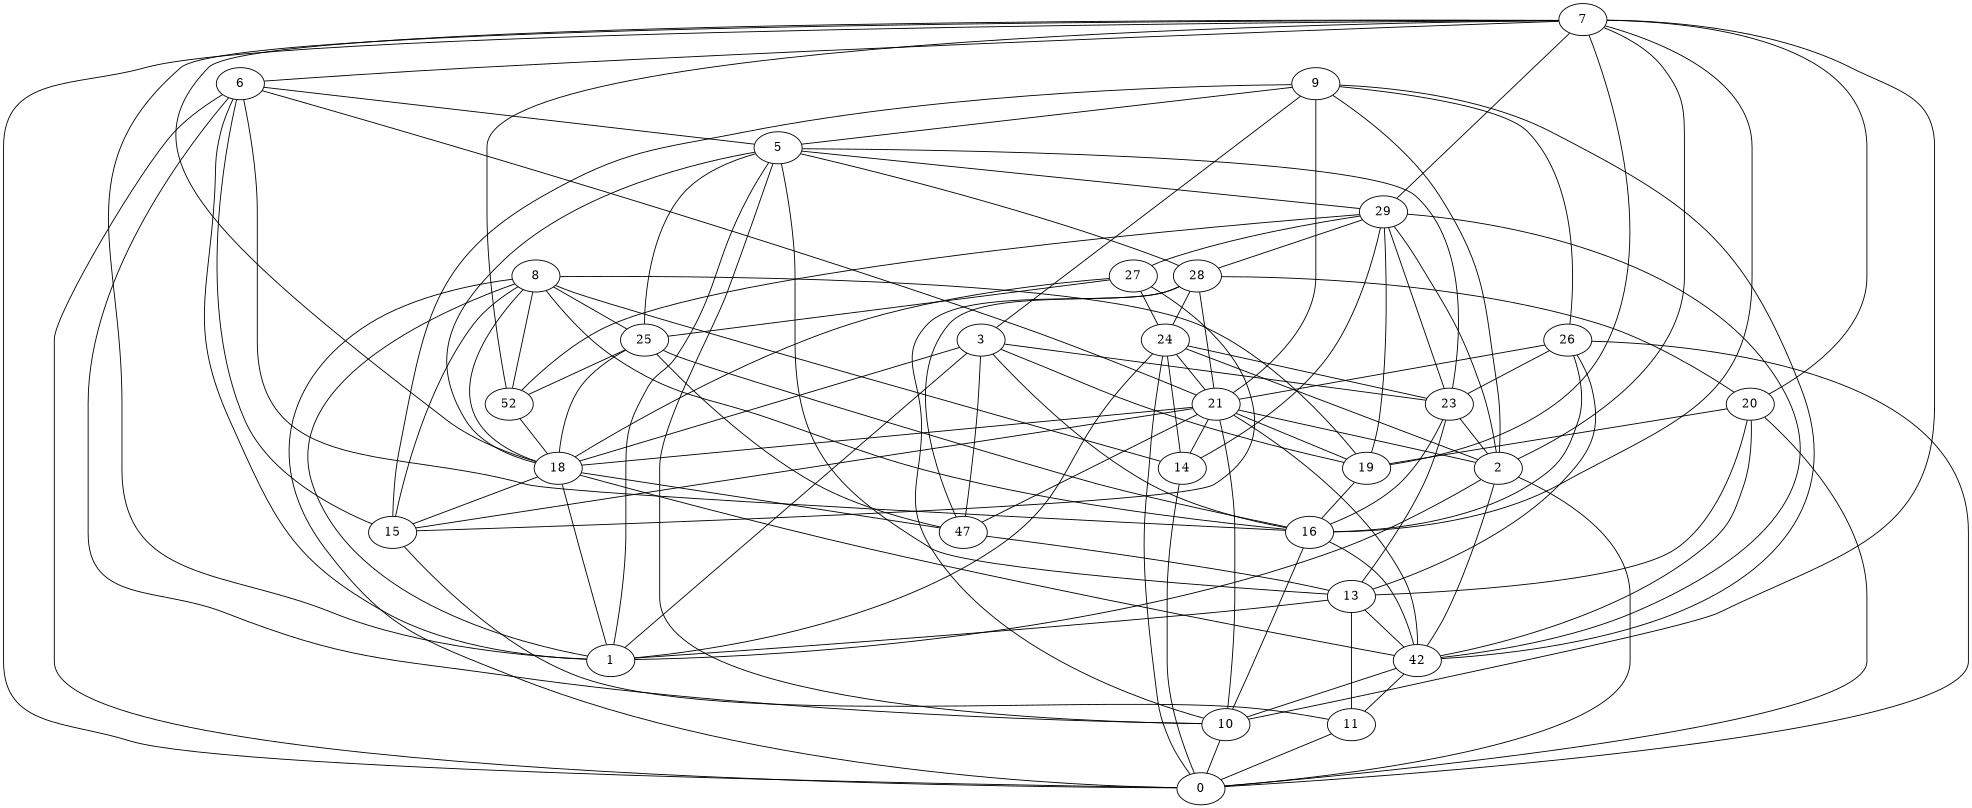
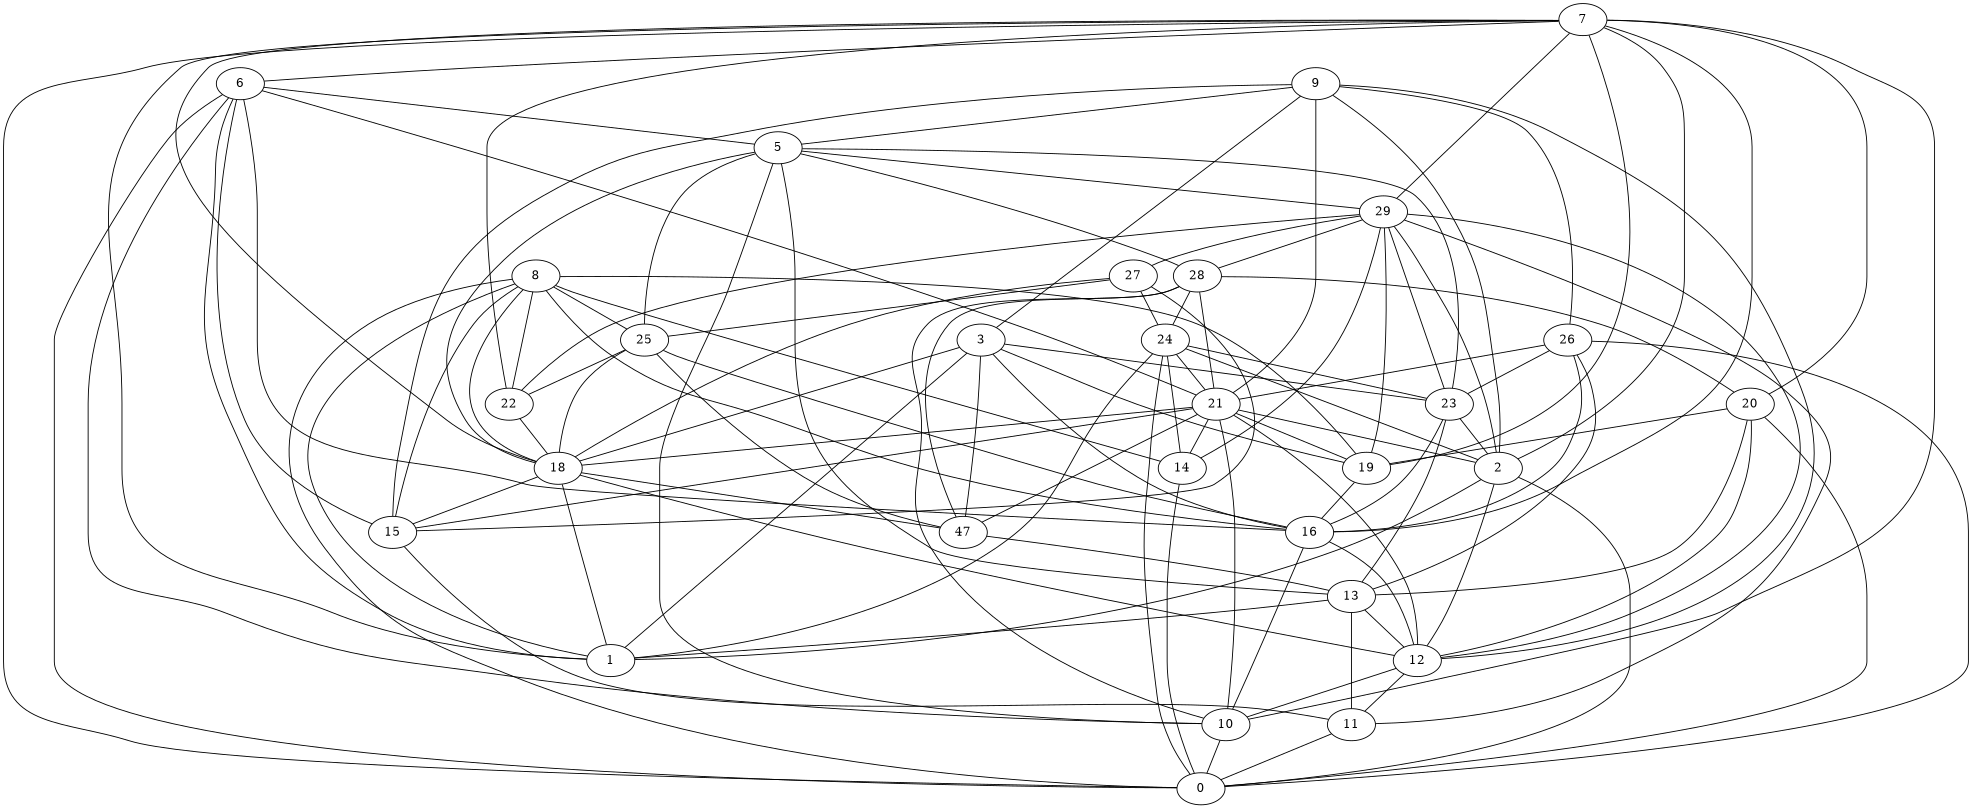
(647, 389) -> none
(509, 404) -> (509, 404)
none -> (1830, 462)
(1417, 661) -> (1417, 661)
